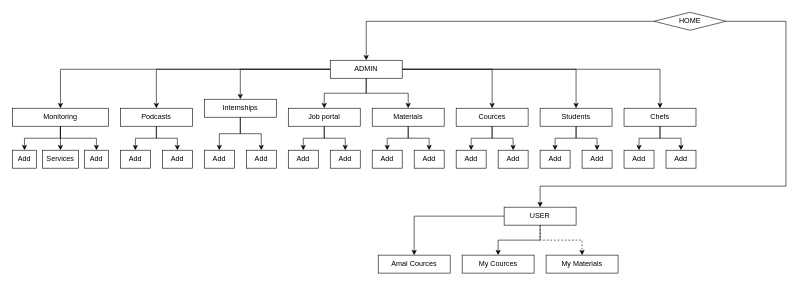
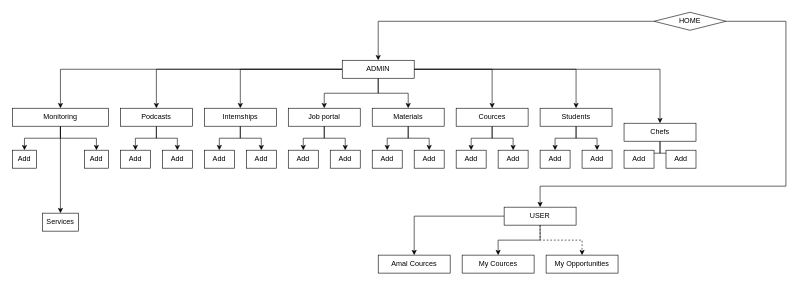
(366, 69) -> (378, 69)
(240, 108) -> (240, 117)
(660, 117) -> (660, 132)
(60, 159) -> (60, 222)
(582, 264) -> (582, 264)
